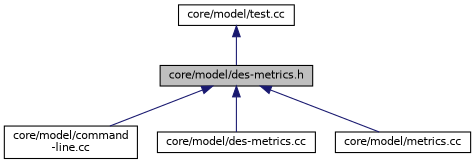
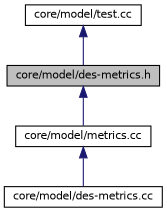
(236, 115) -> (83, 172)
(71, 142) -> none
